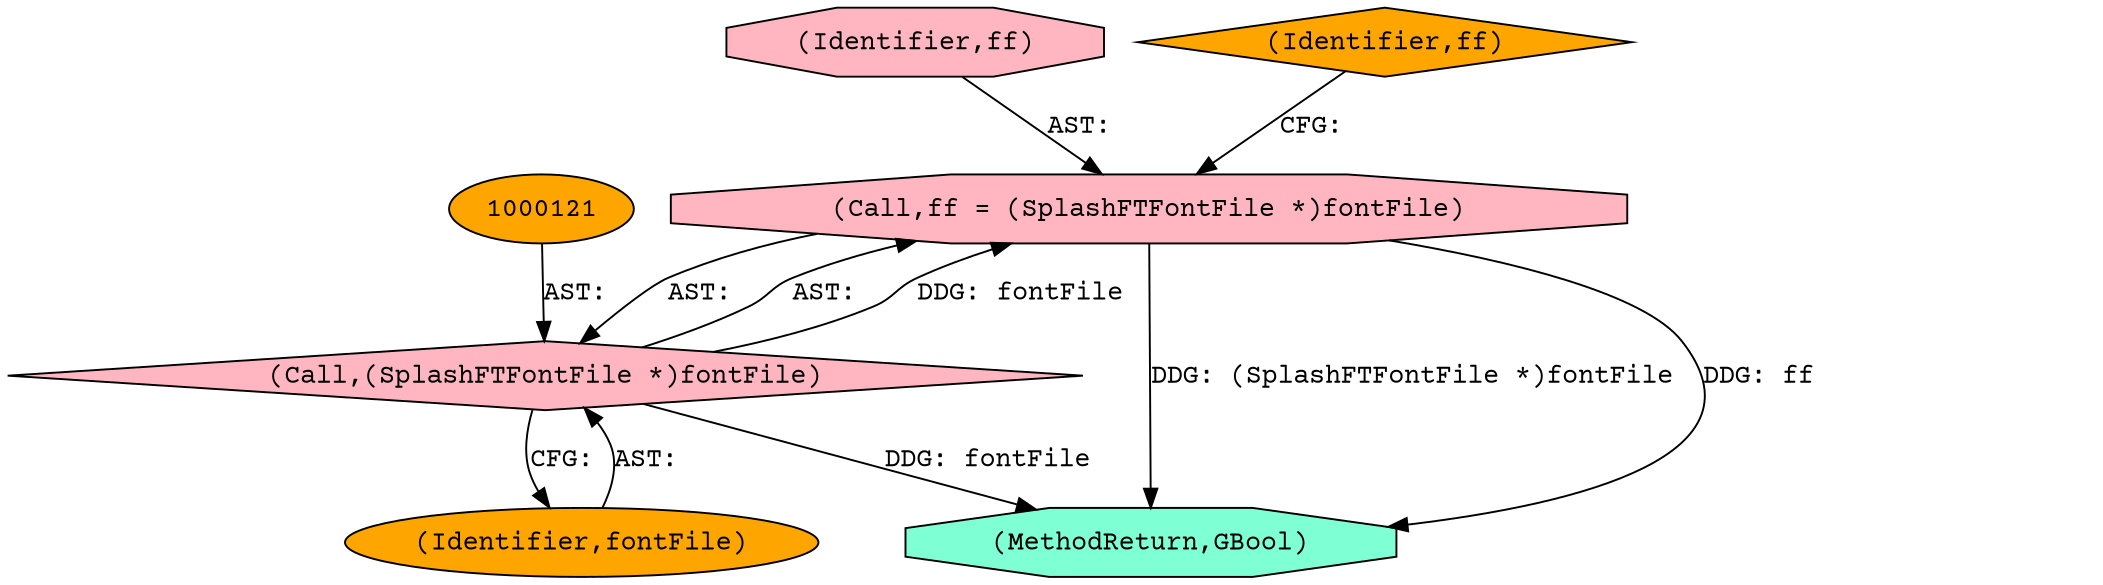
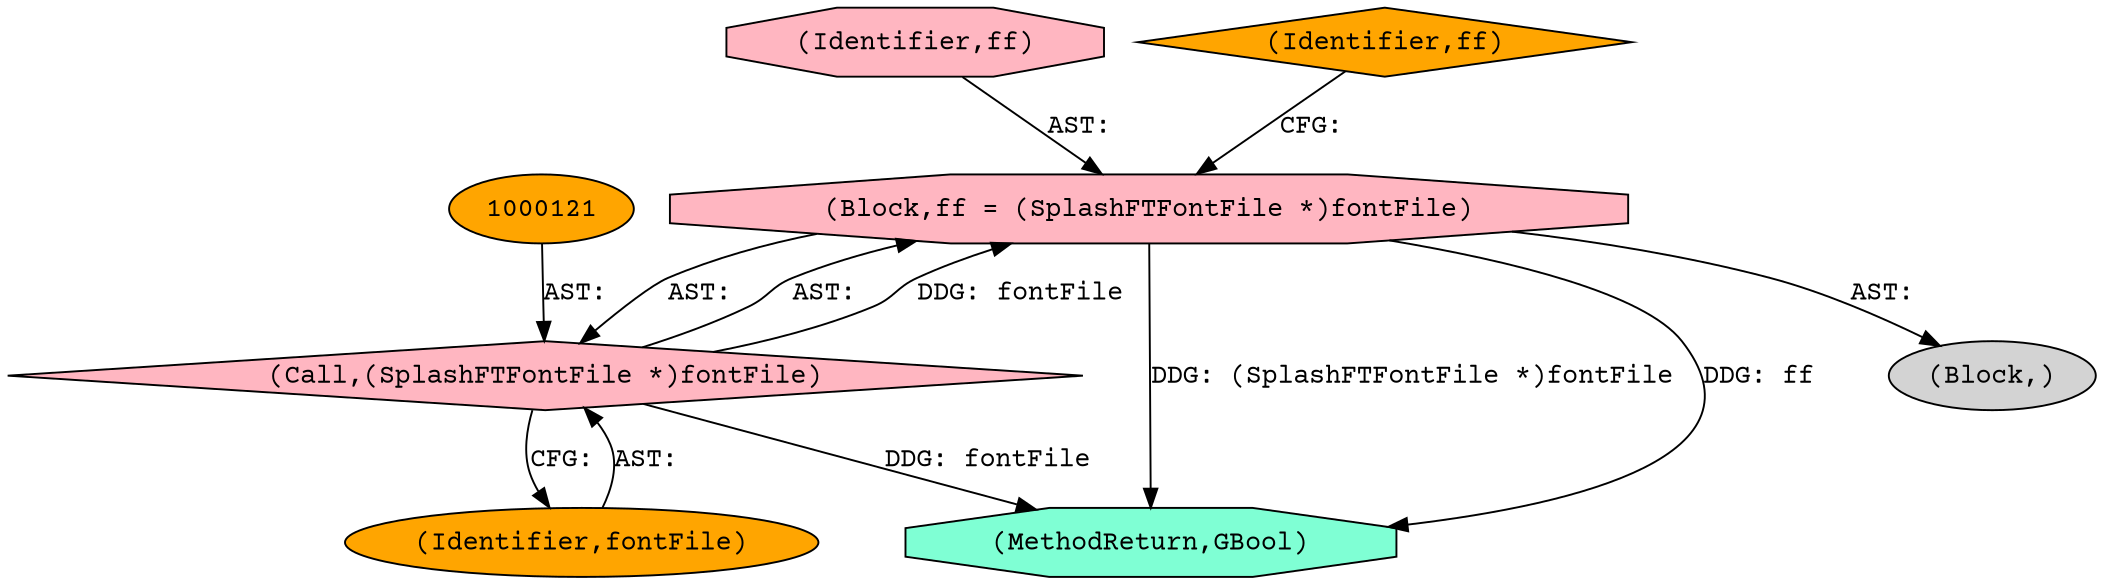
(1149, 209) -> (1149, 209)
none -> (1992, 376)
